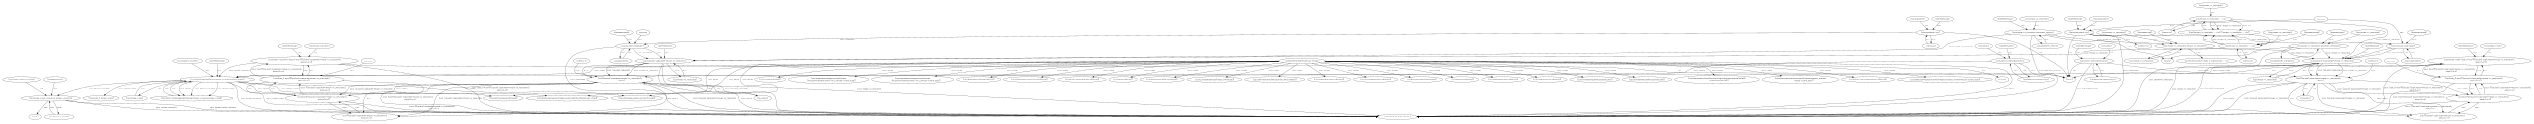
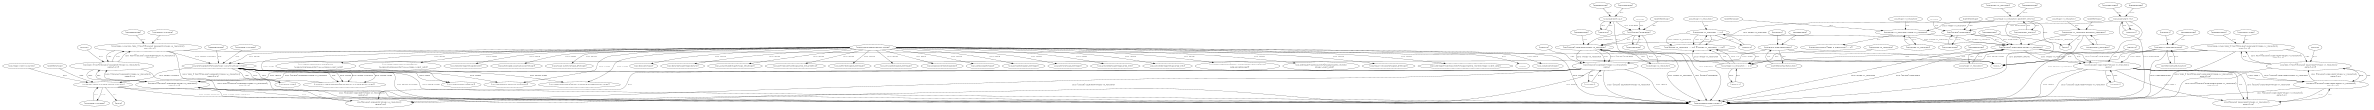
(2208, 23) -> (2123, 27)
(1460, 56) -> none
(101, 98) -> none
